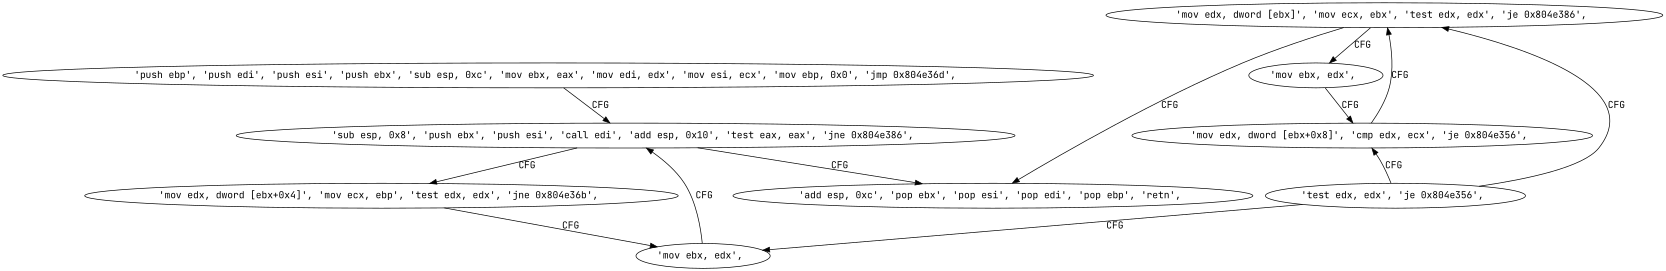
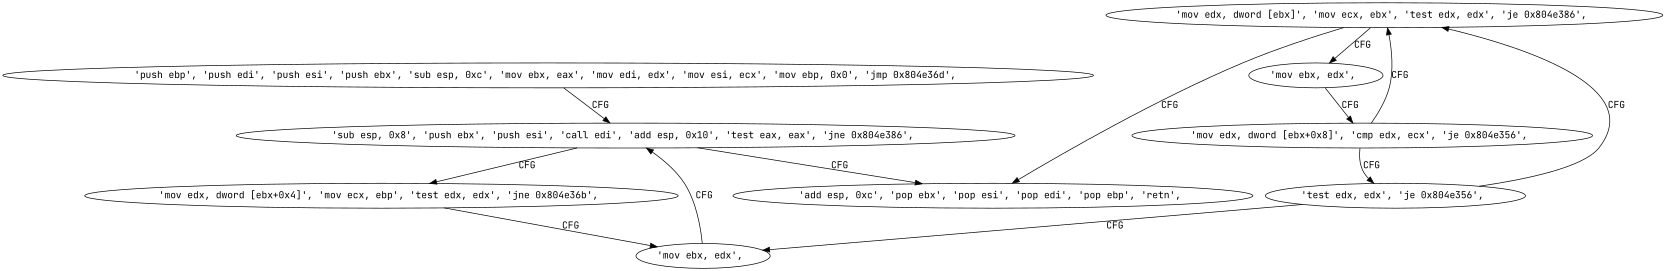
(1384, 168) -> (1361, 164)
